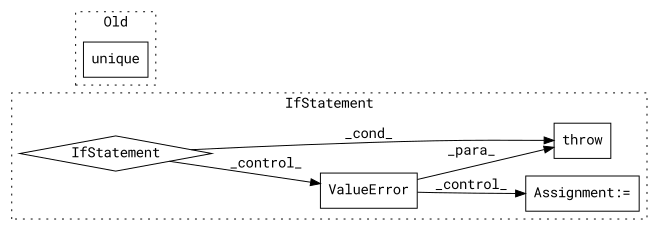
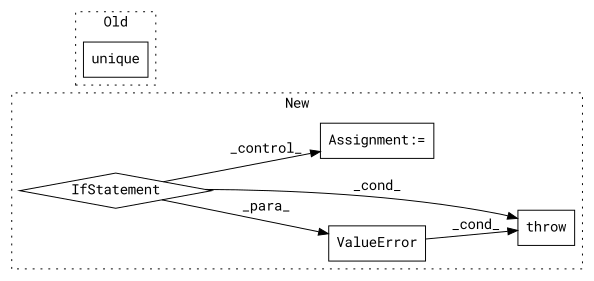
(329, 104) -> (297, 104)
(471, 151) -> (476, 225)
(266, 164) -> (266, 207)
(466, 193) -> (237, 168)
